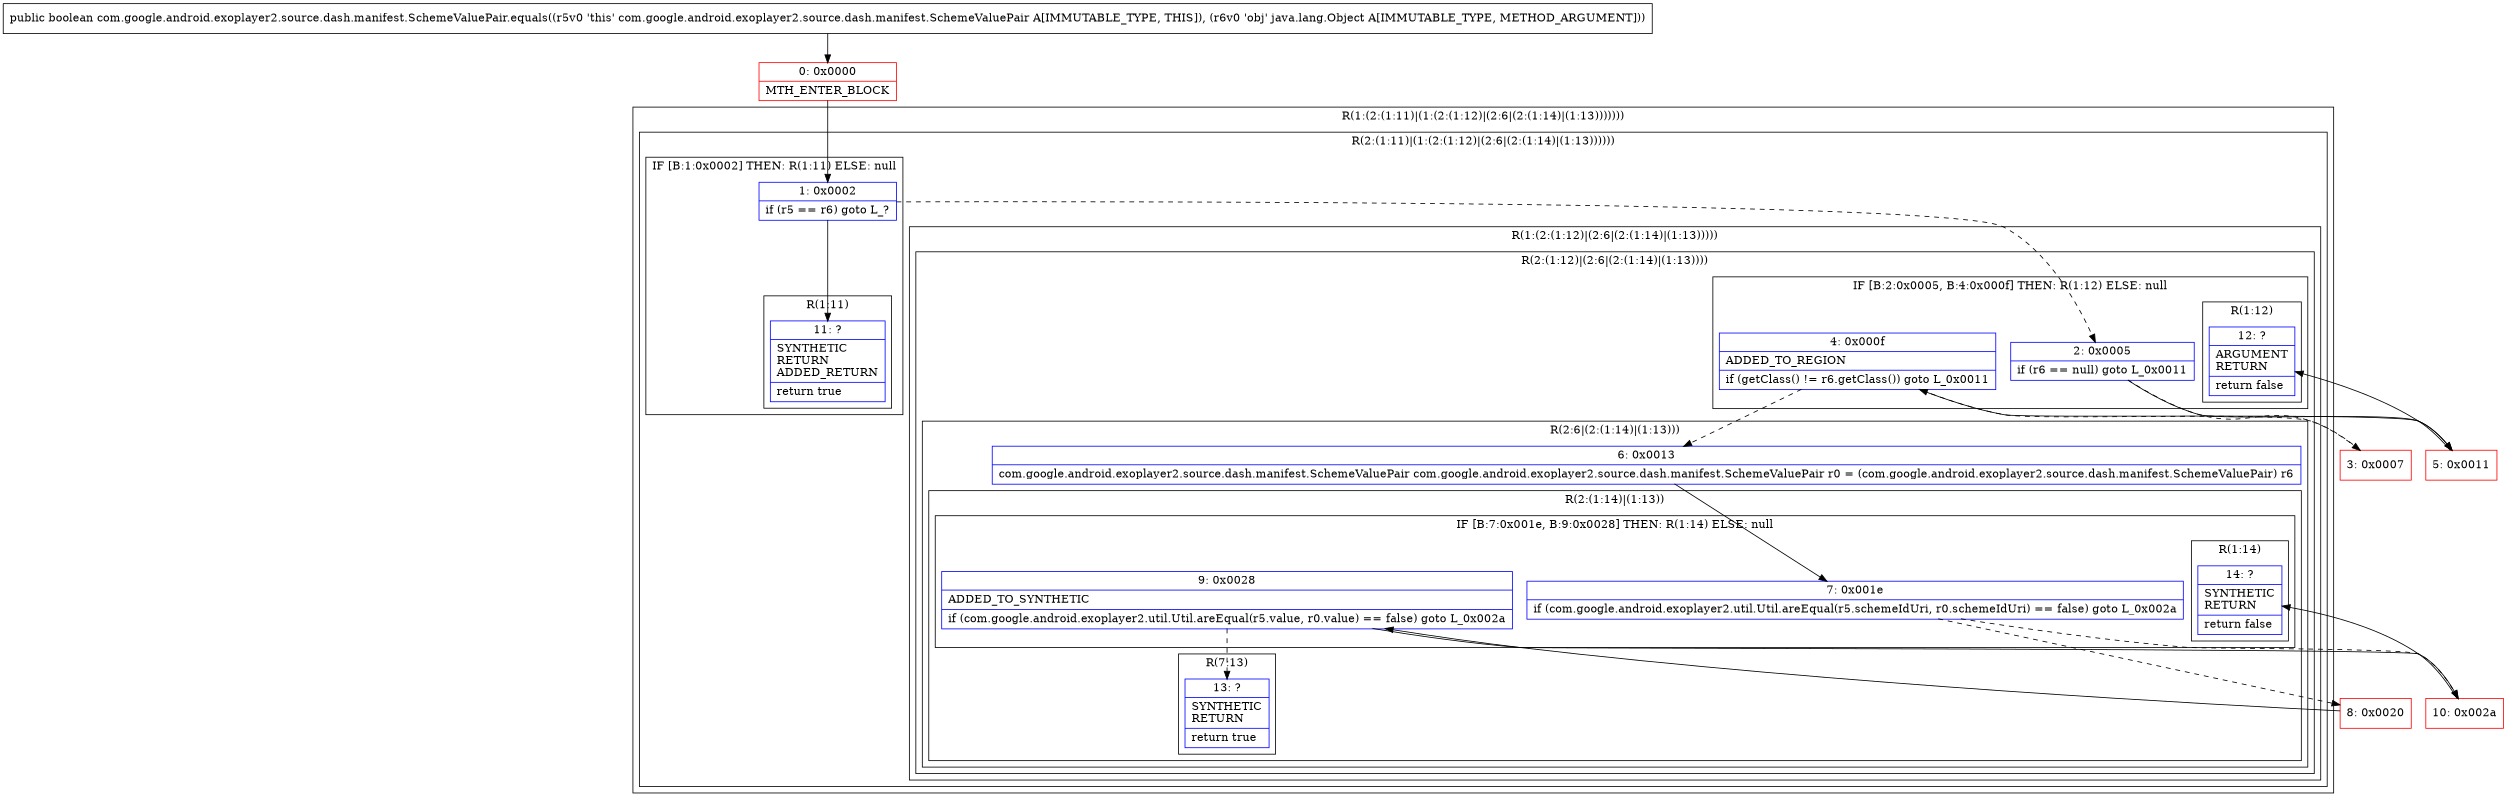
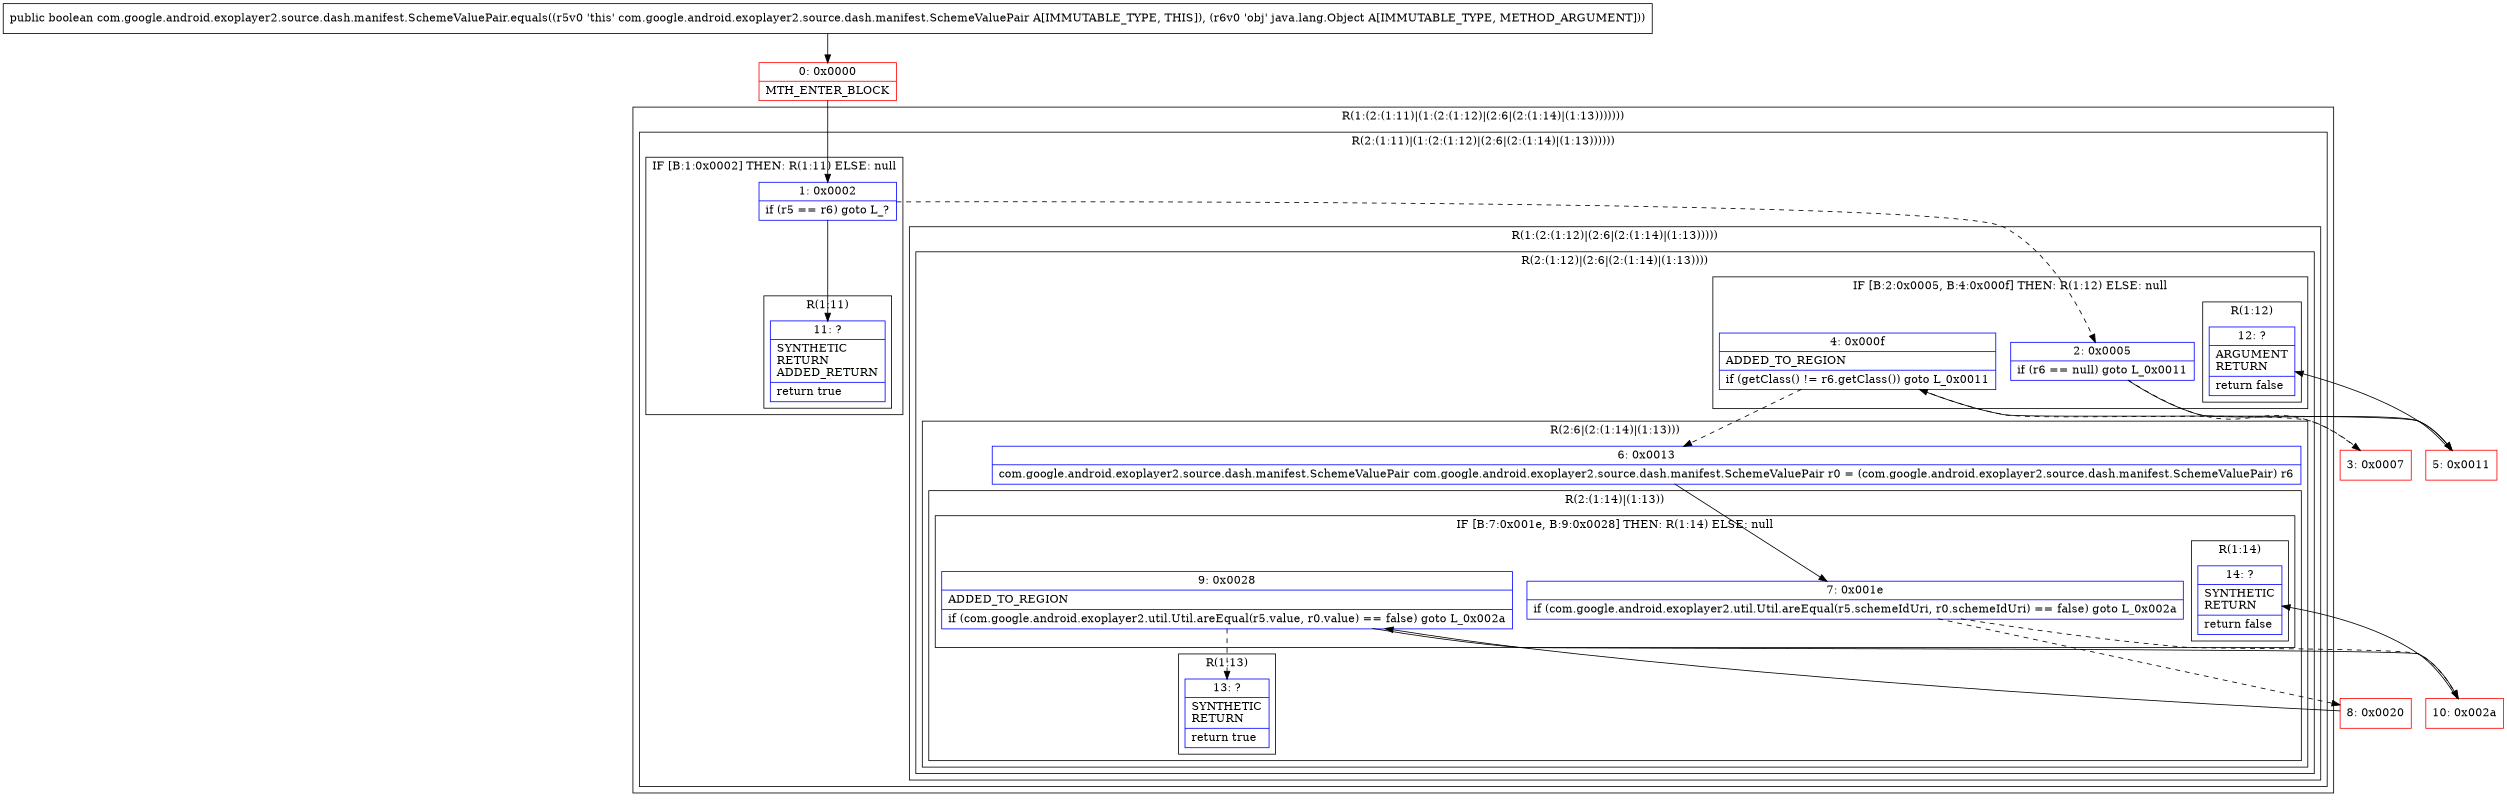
(1019, 599) -> (1008, 599)
(1227, 663) -> (1227, 663)
